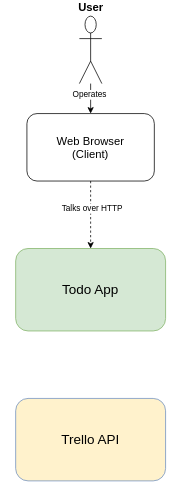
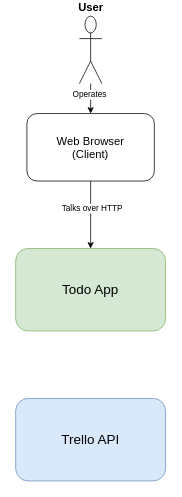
(90, 229) -> (90, 229)
(90, 440) -> (90, 440)
